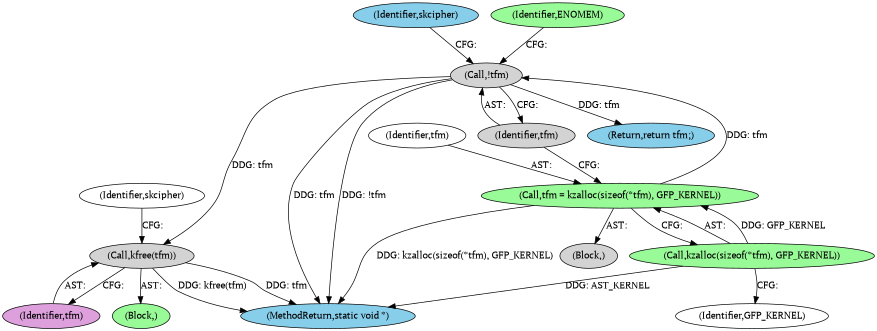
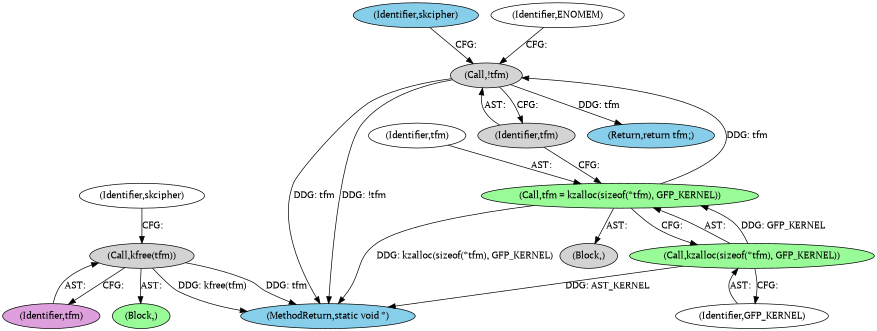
(558, 15) -> (558, 15)
(273, 100) -> none
none -> (729, 289)
